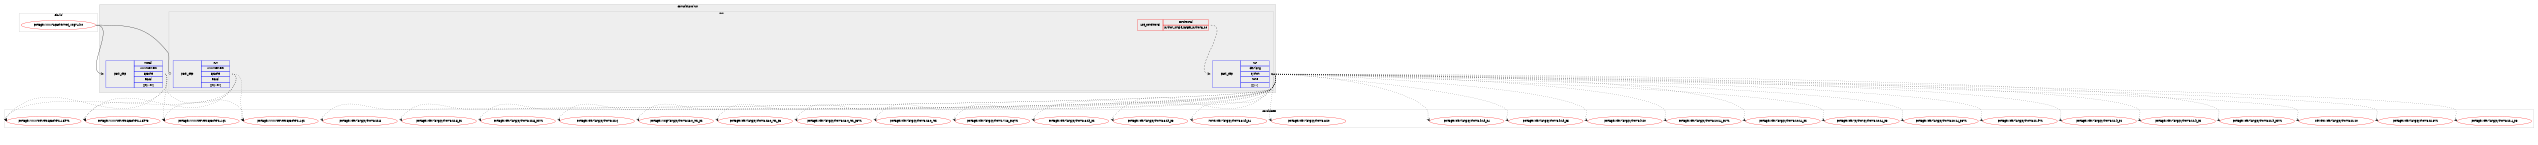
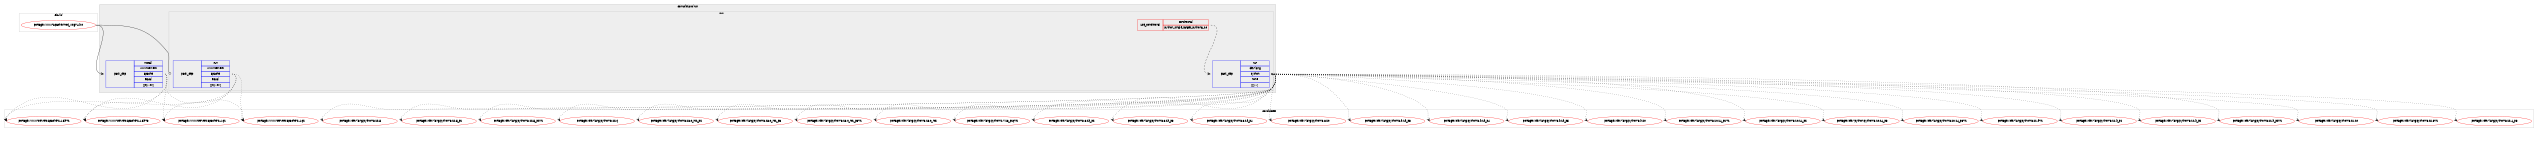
(676, 121) -> (676, 121)
(1230, 121) -> (1230, 121)
none -> (1388, 121)
(2336, 121) -> (2336, 121)
